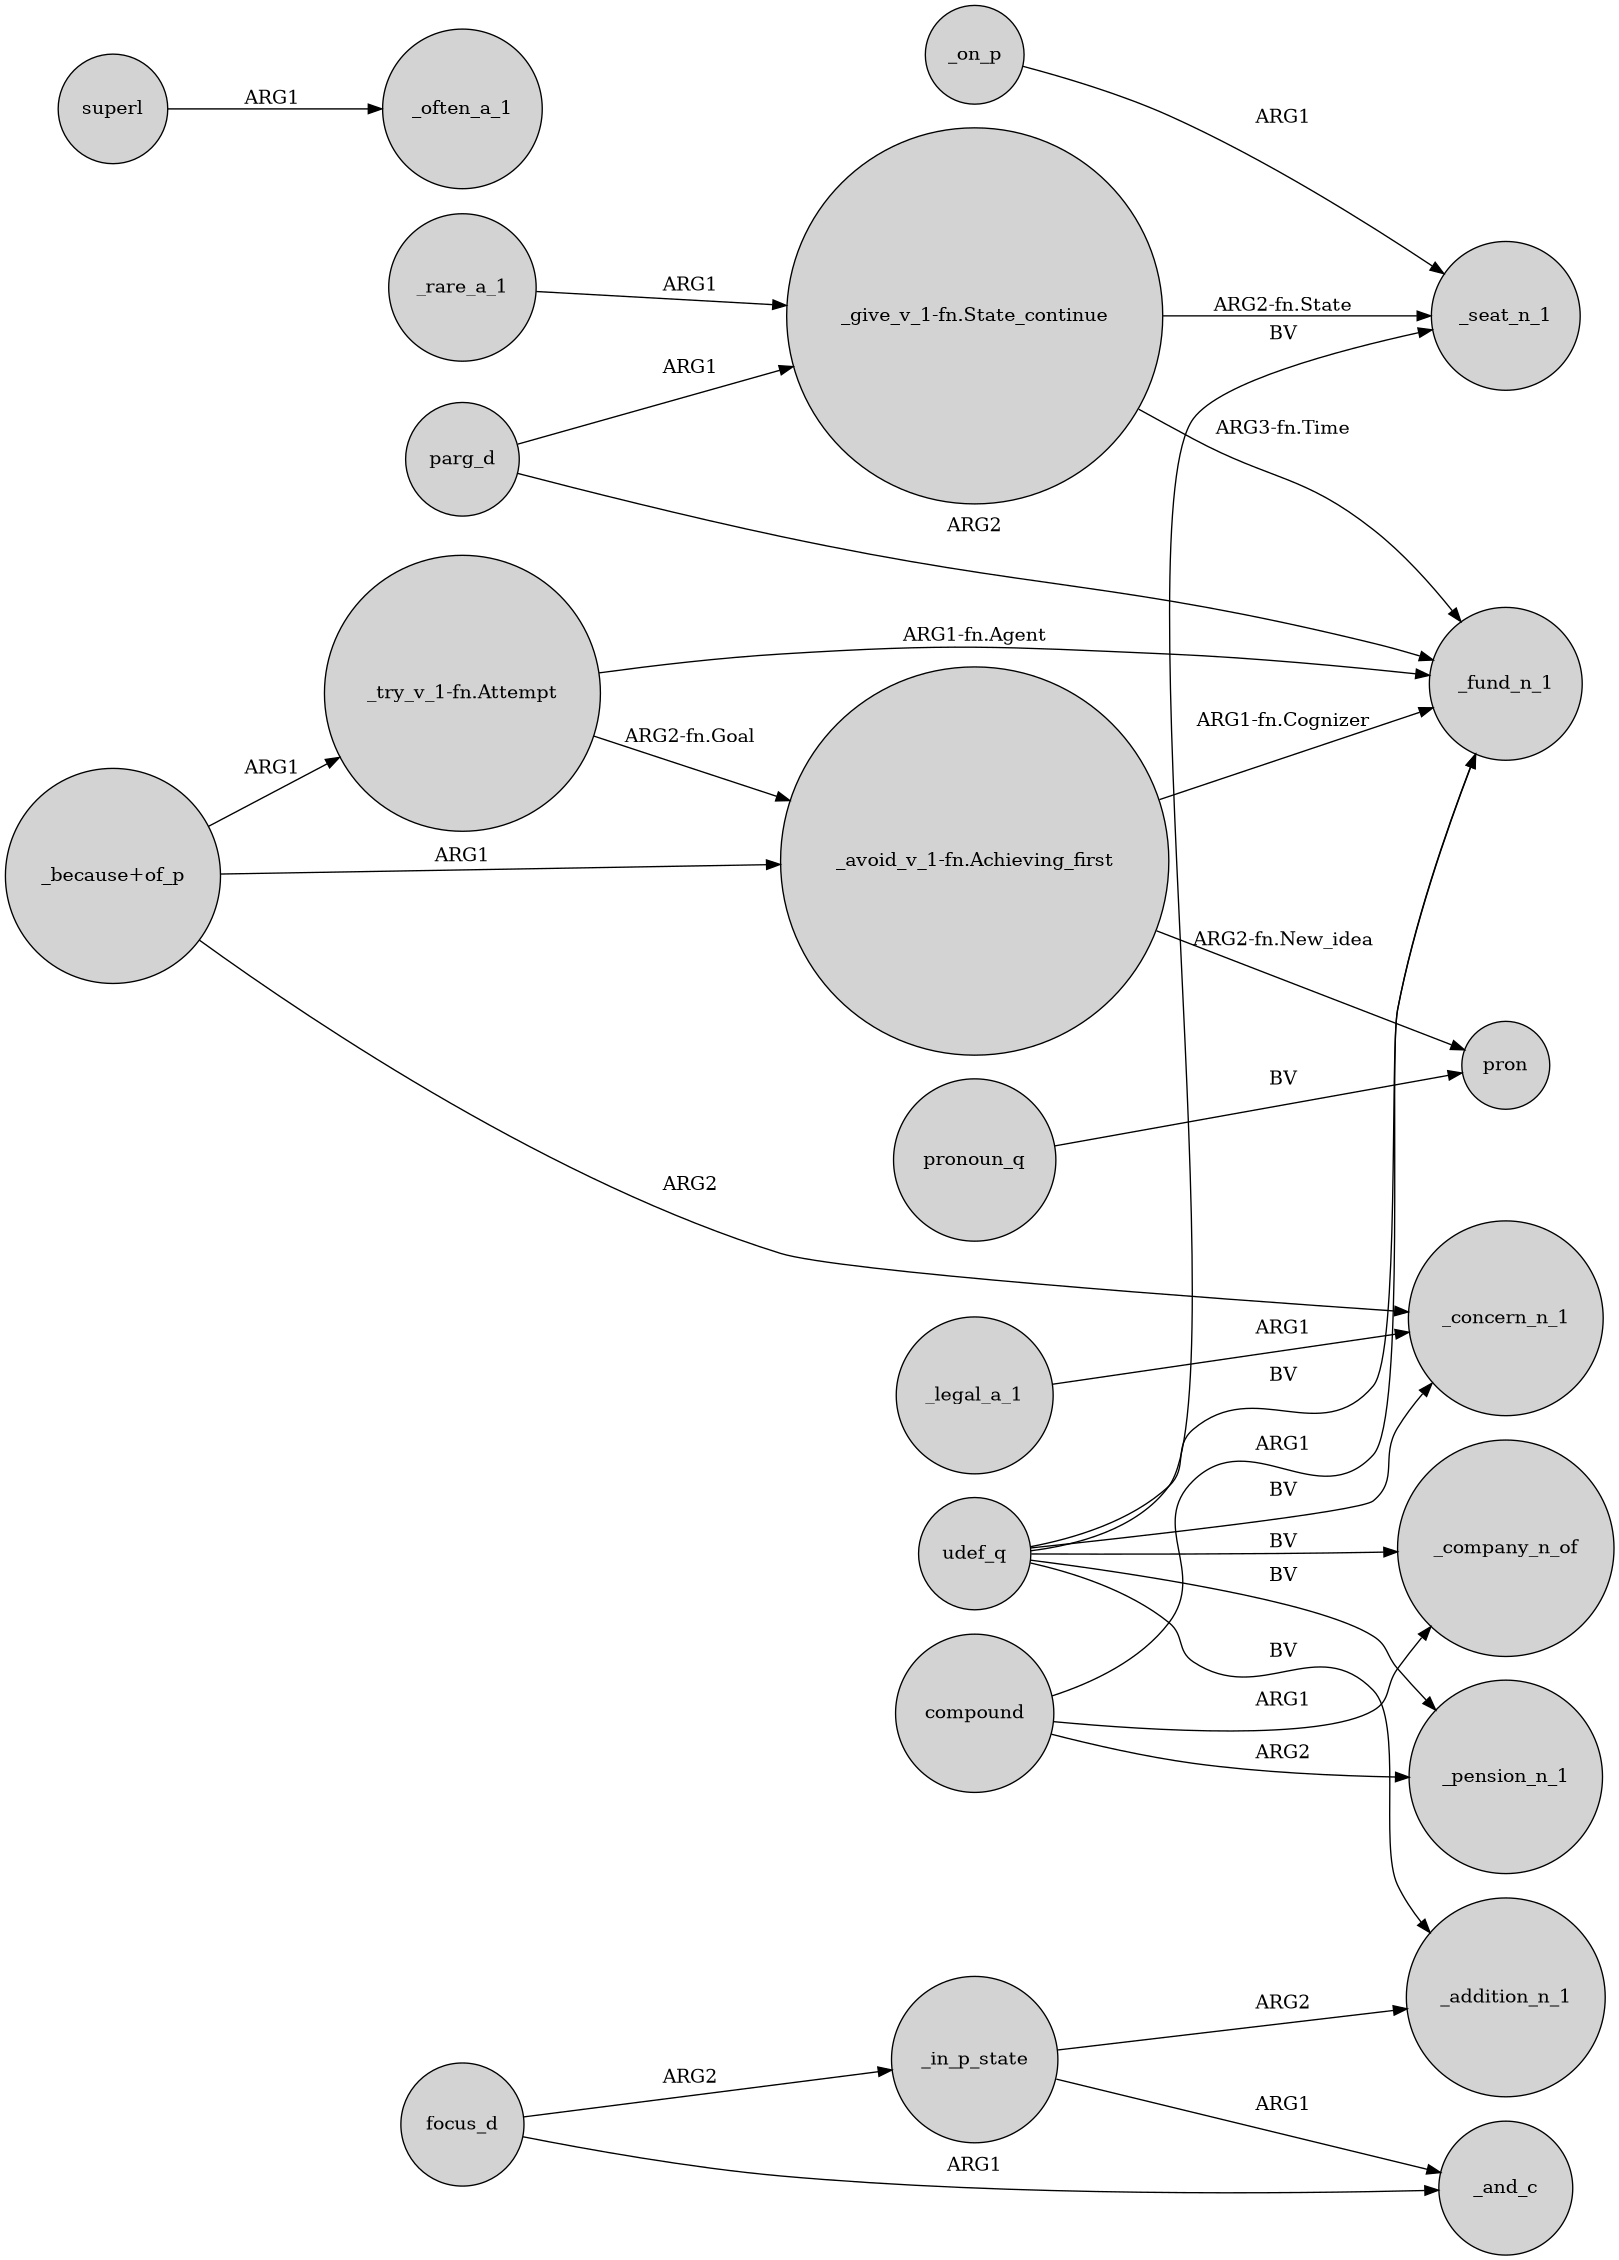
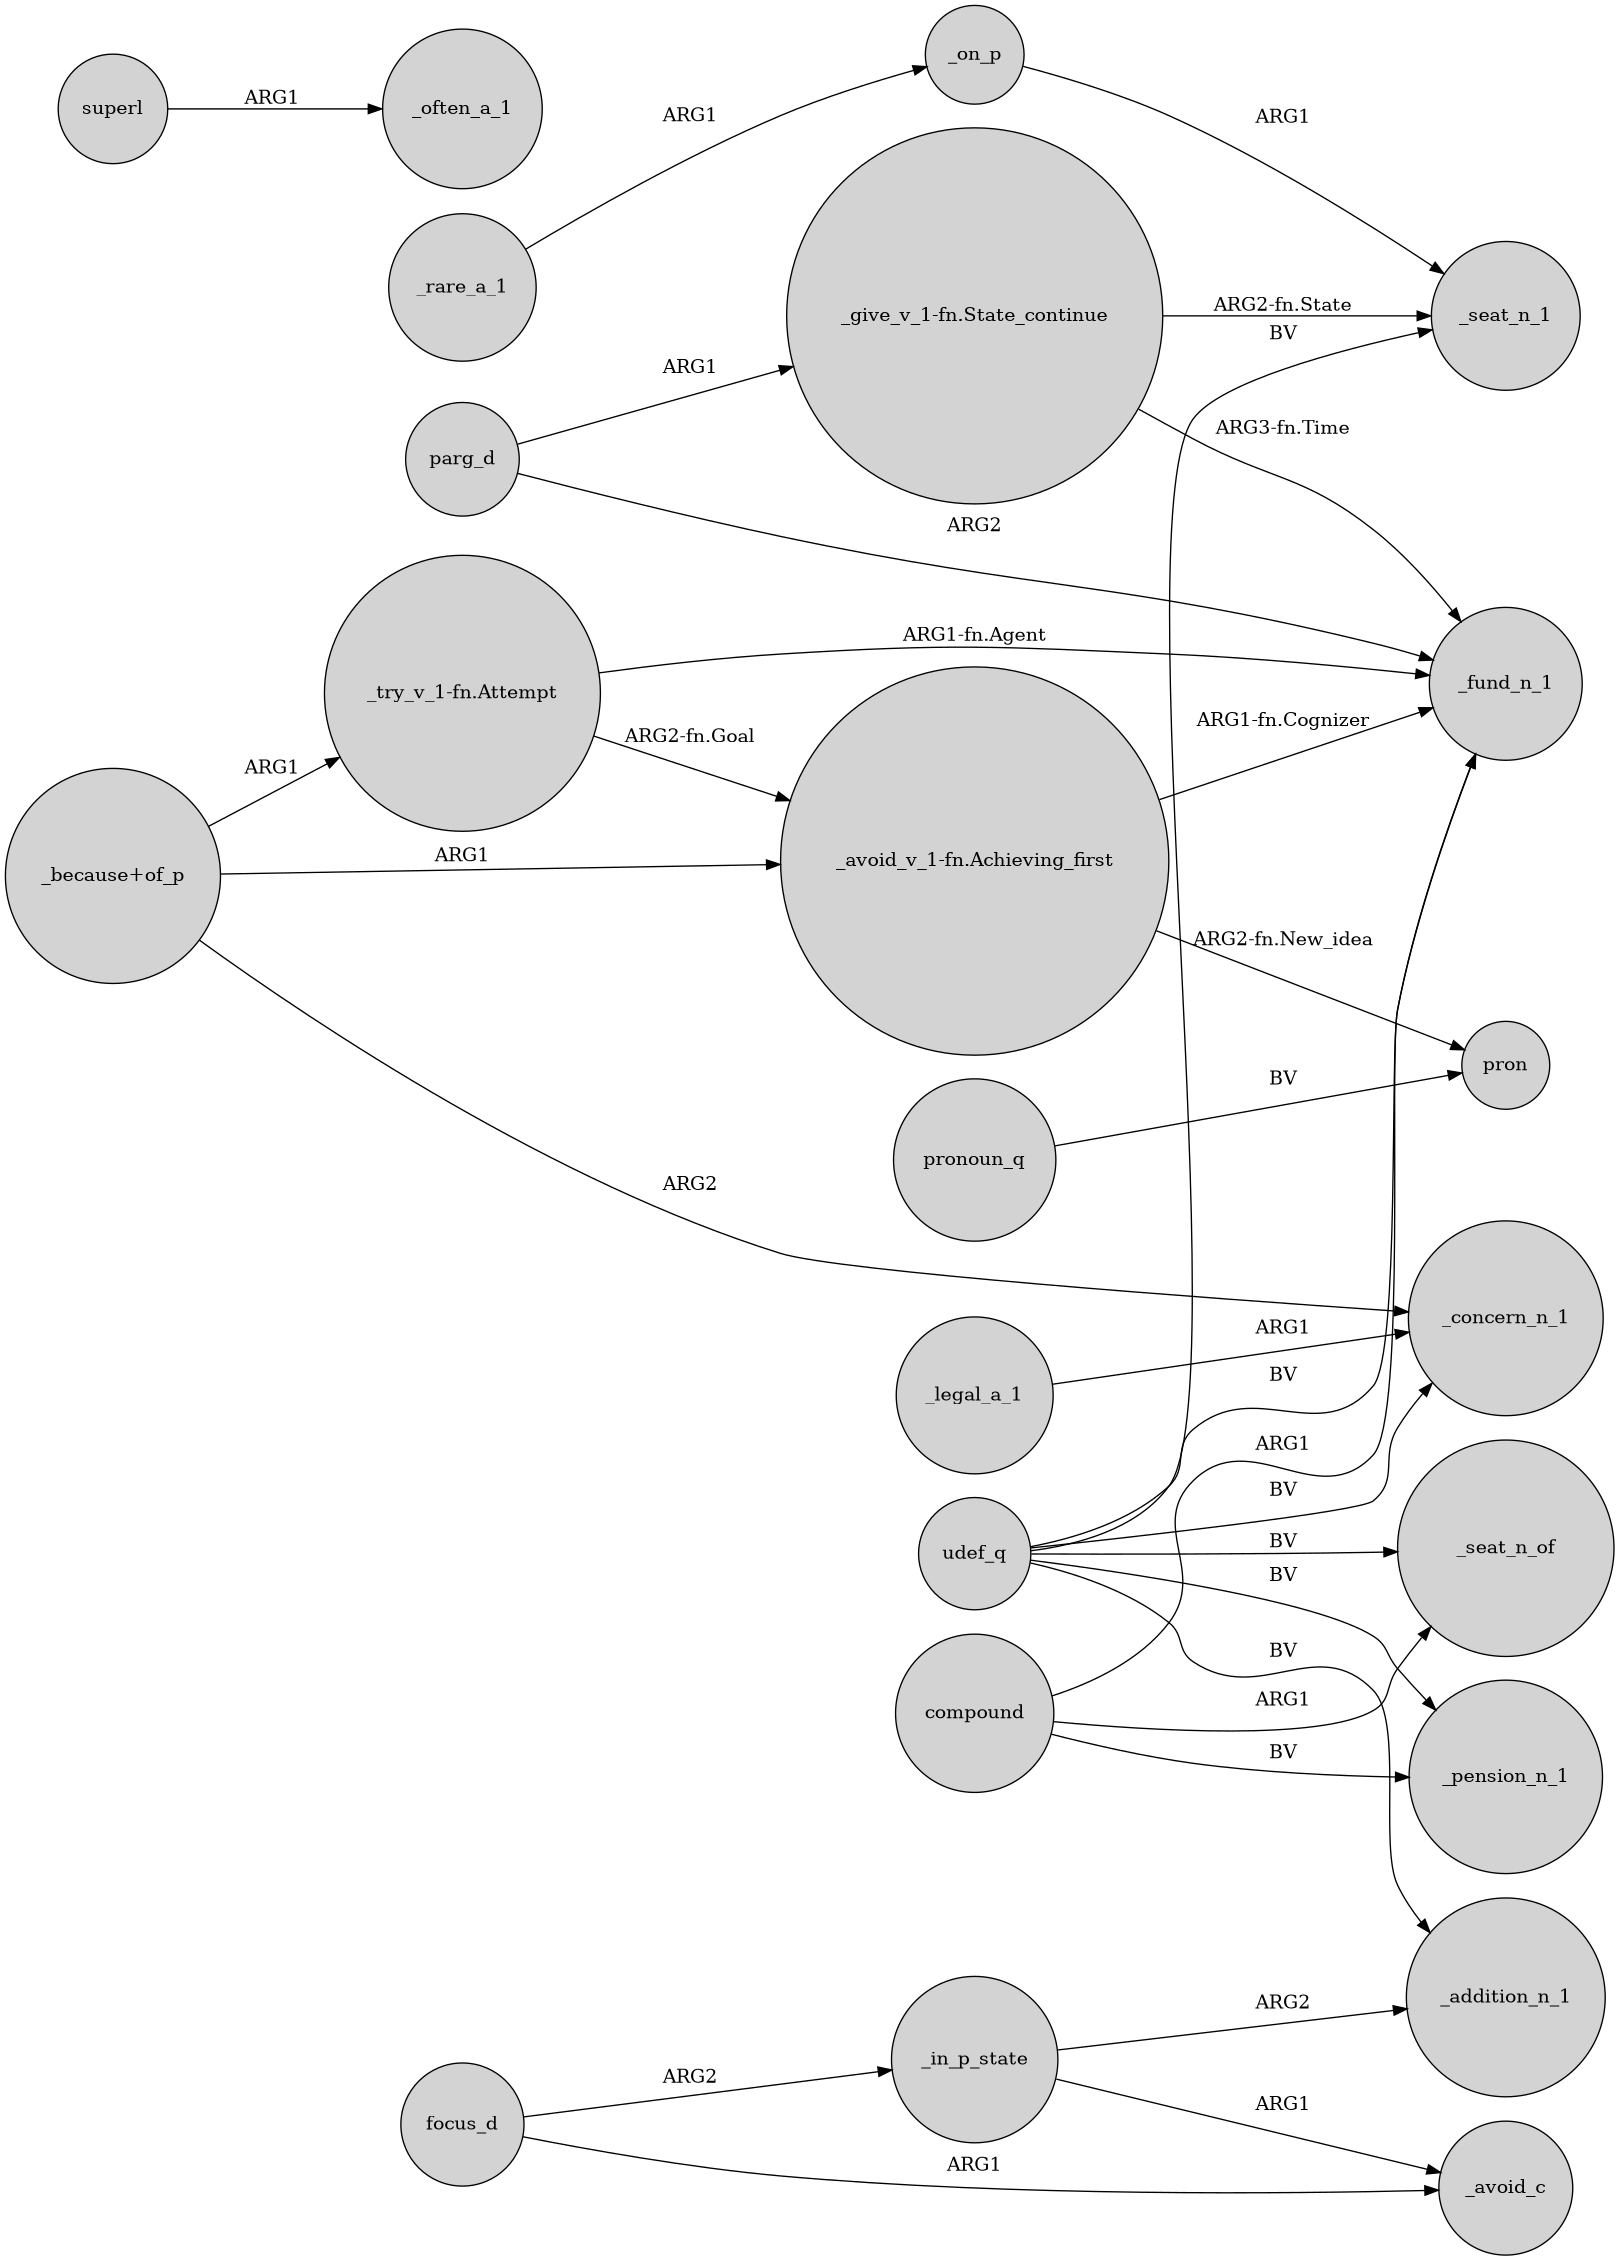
(654, 298) -> (714, 146)
(1506, 1548) -> (1506, 1548)
(1283, 1753) -> (1283, 1753)
(1506, 2188) -> (1506, 2188)
